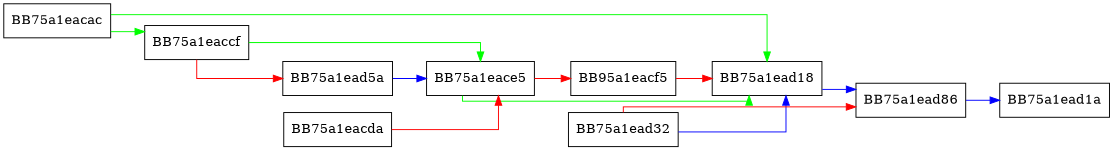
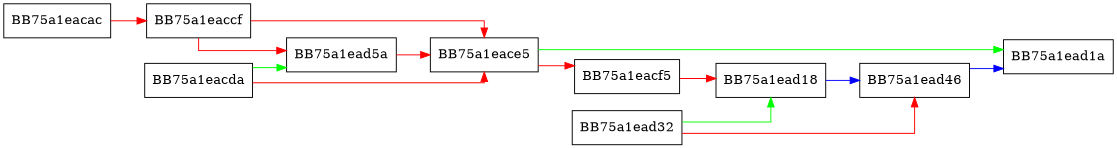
(458, 15) -> none
(123, 32) -> (124, 21)
(369, 43) -> (371, 21)
none -> (265, 68)
(405, 79) -> (409, 55)
(623, 79) -> (627, 77)
(911, 100) -> (915, 80)
(603, 101) -> (766, 50)
(746, 132) -> (734, 122)
